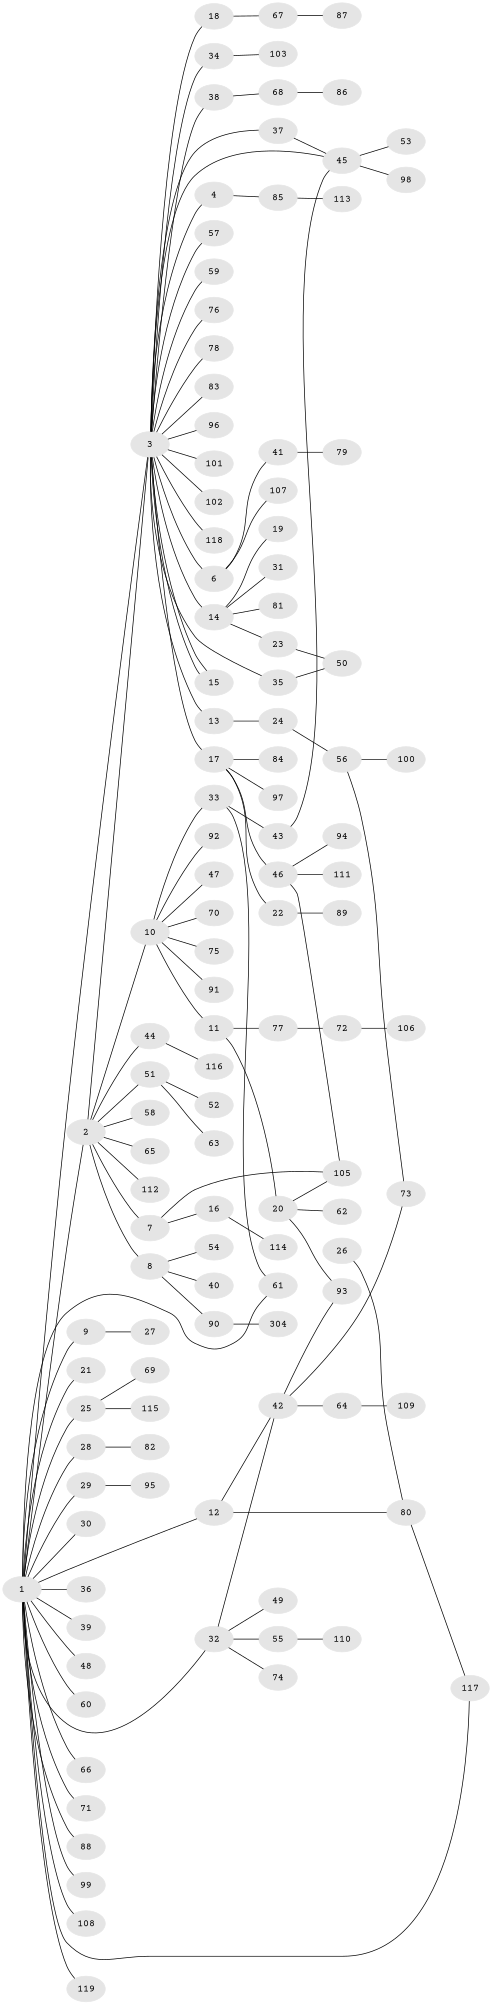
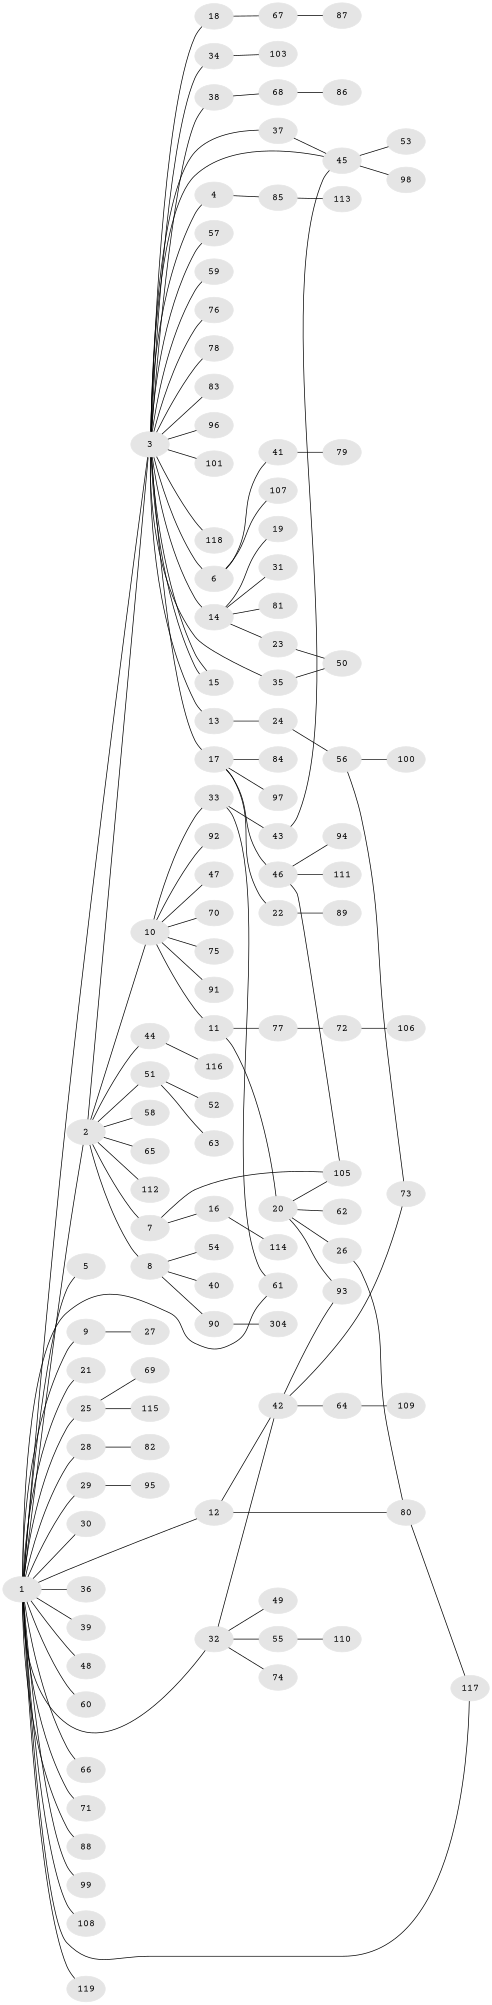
(214, 502) -> none
none -> (310, 1230)
none -> (86, 1266)
